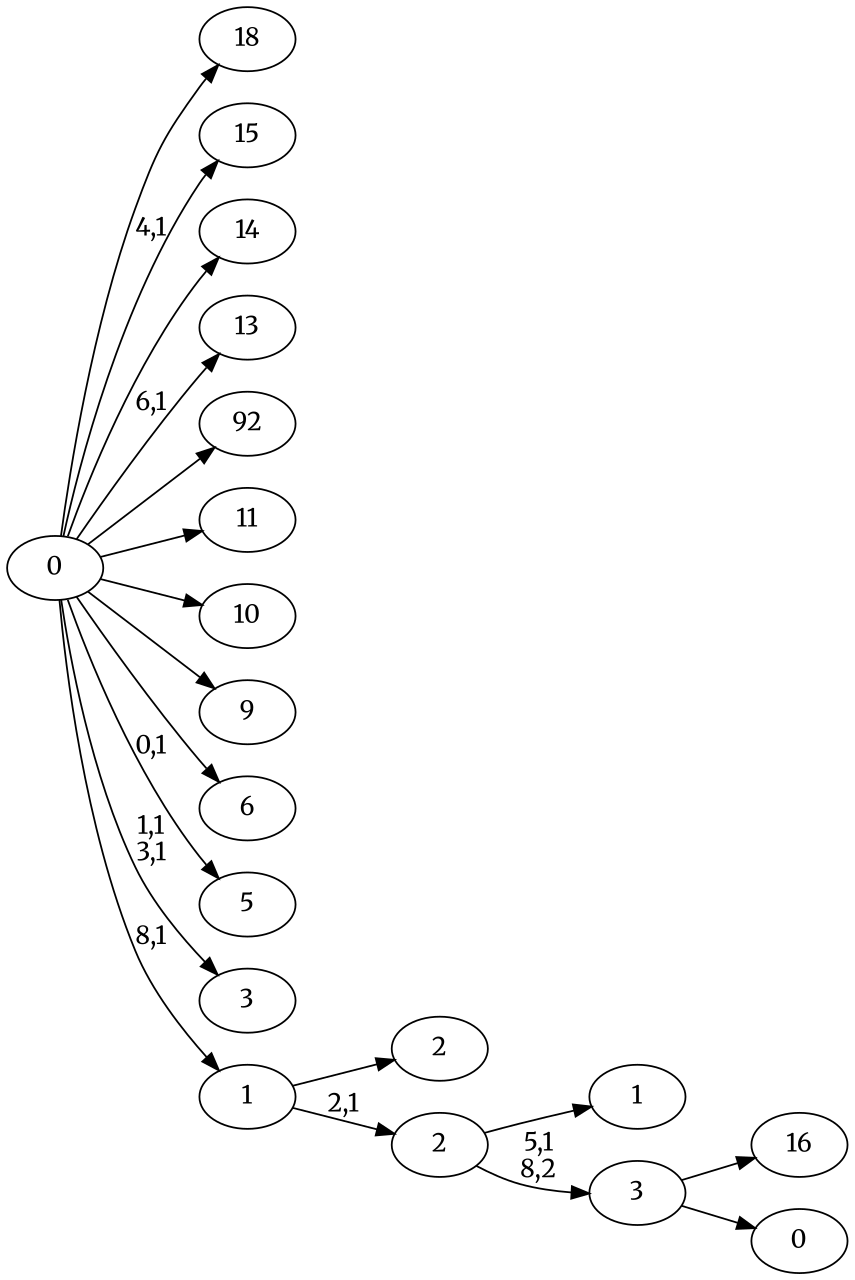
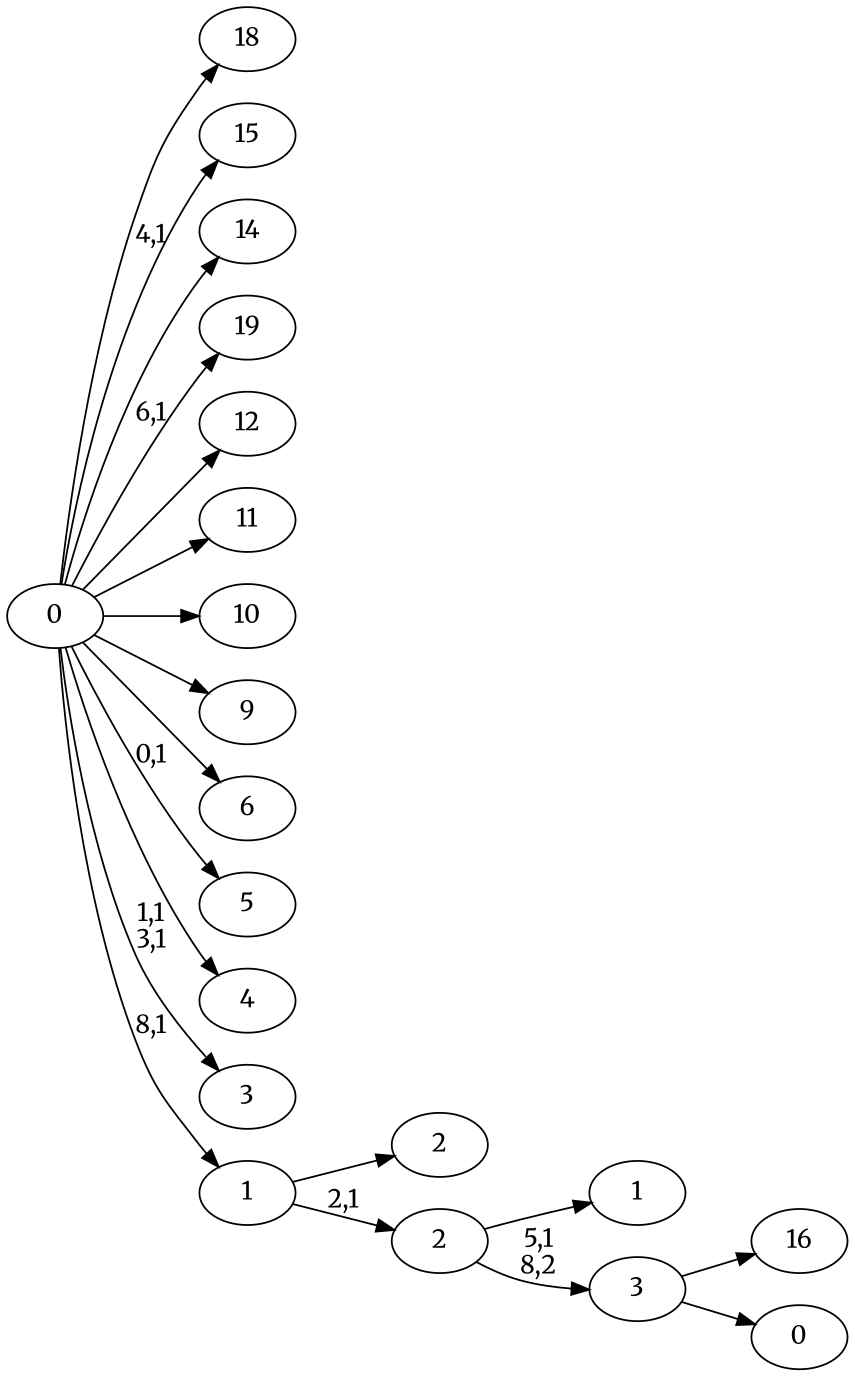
(247, 328) -> (247, 328)
(247, 424) -> (247, 424)
none -> (247, 1001)
